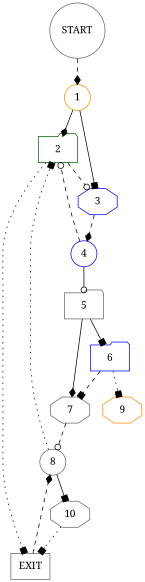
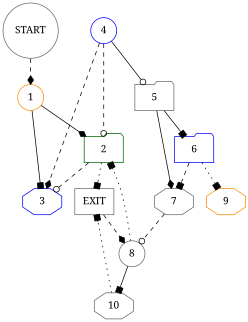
(92, 224) -> (75, 112)
